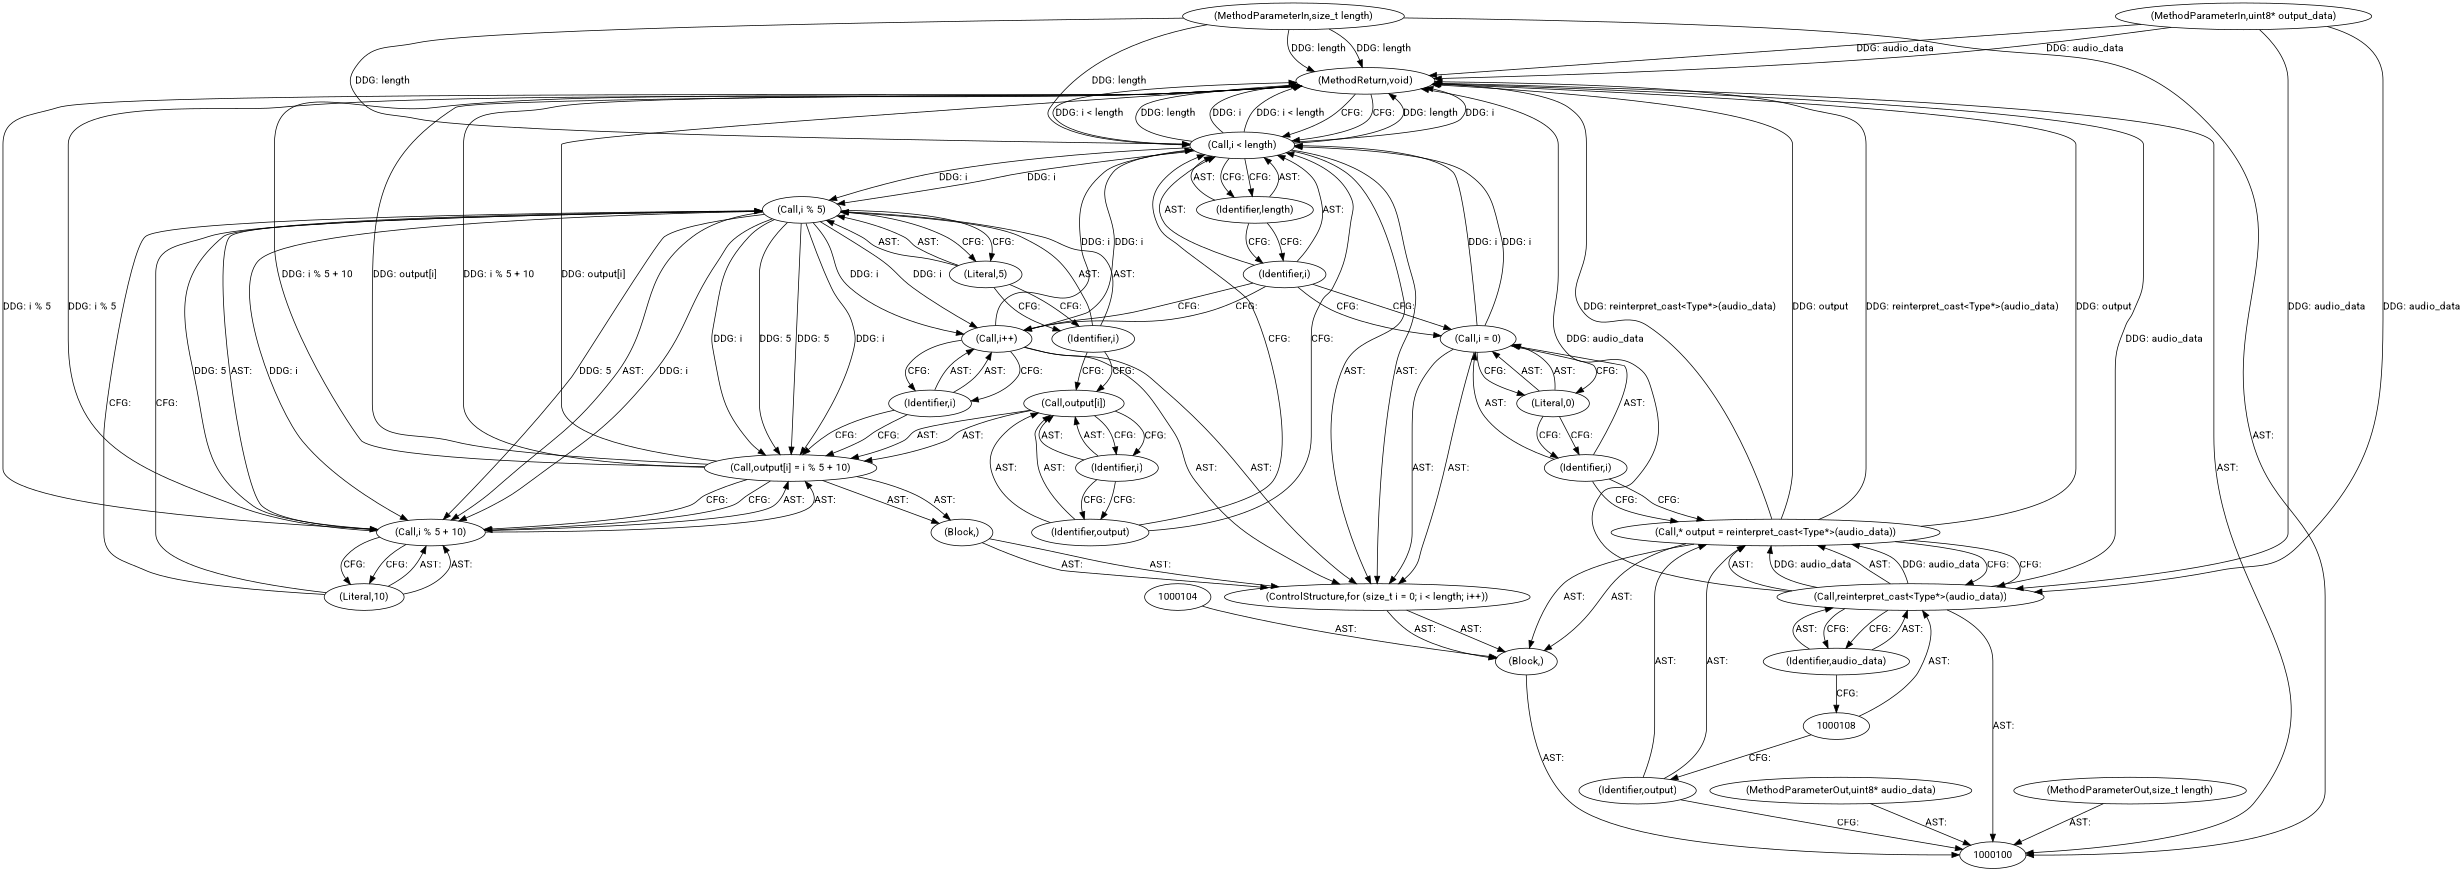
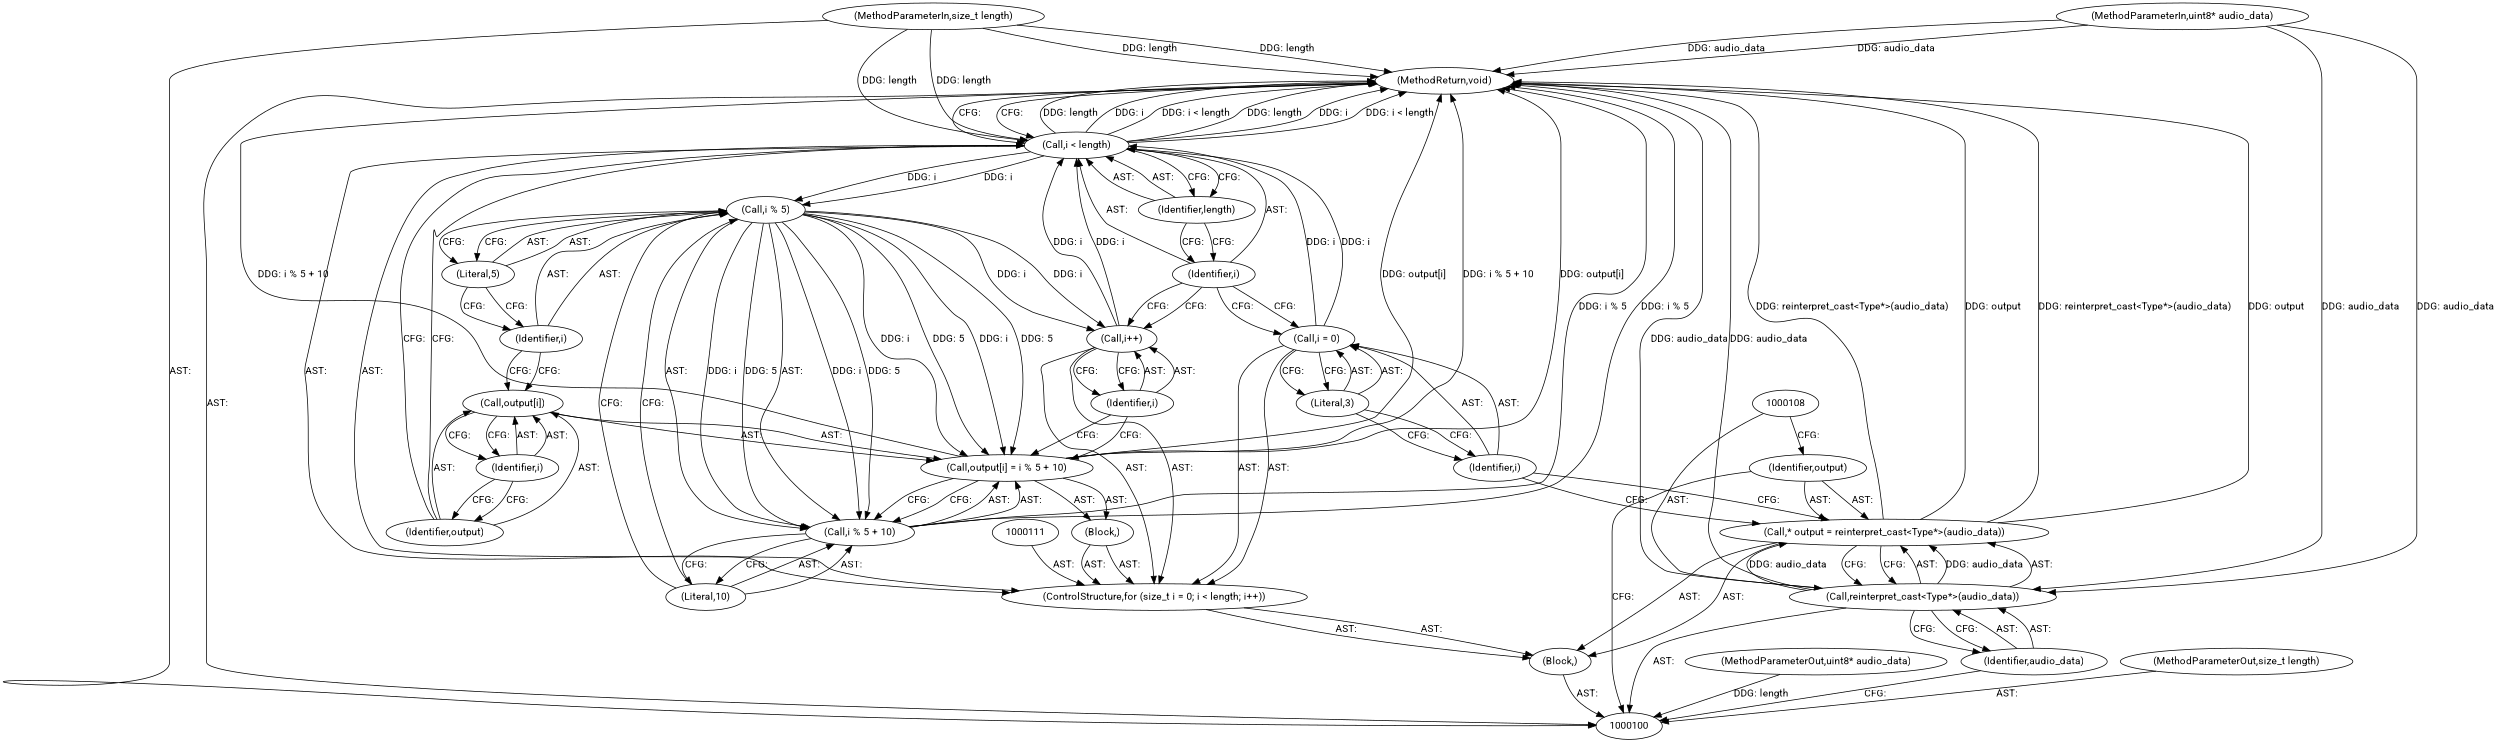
(2244, 16) -> (2182, 16)
(1553, 403) -> (1332, 403)
none -> (1025, 533)
(1178, 597) -> none
(1836, 690) -> (1824, 695)
(1938, 823) -> (1761, 694)
